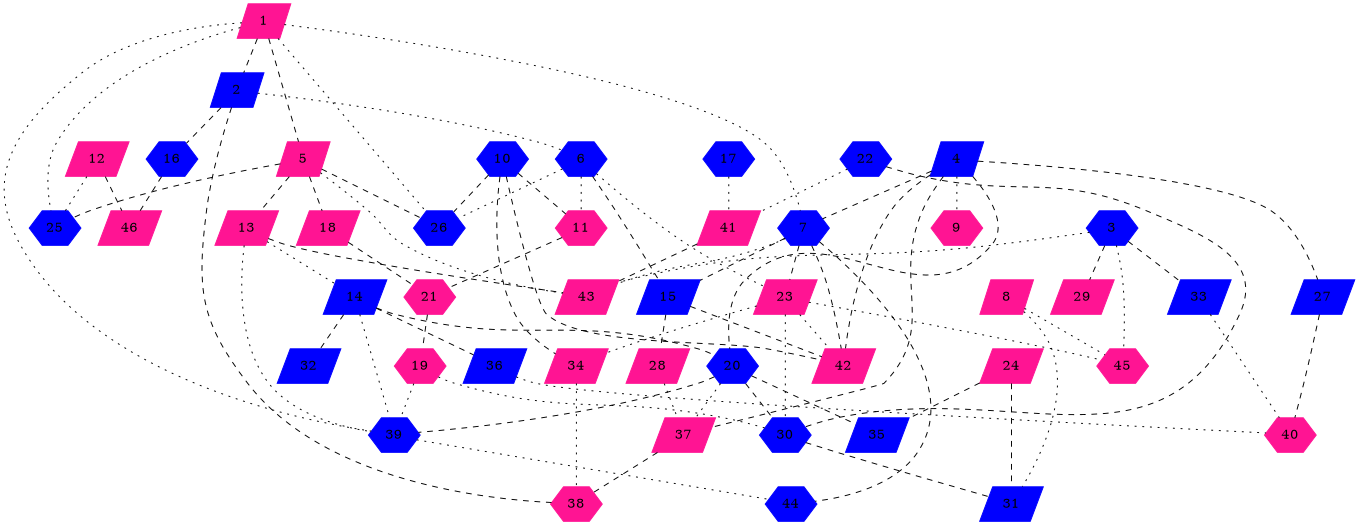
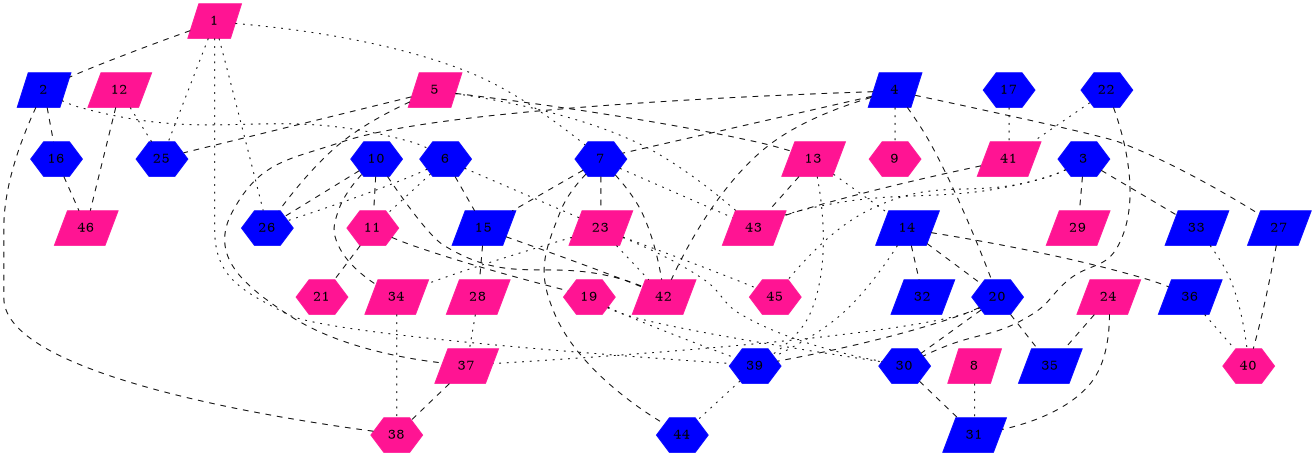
(284, 90) -> none
(328, 228) -> none
(1065, 332) -> none
(424, 338) -> (462, 261)
